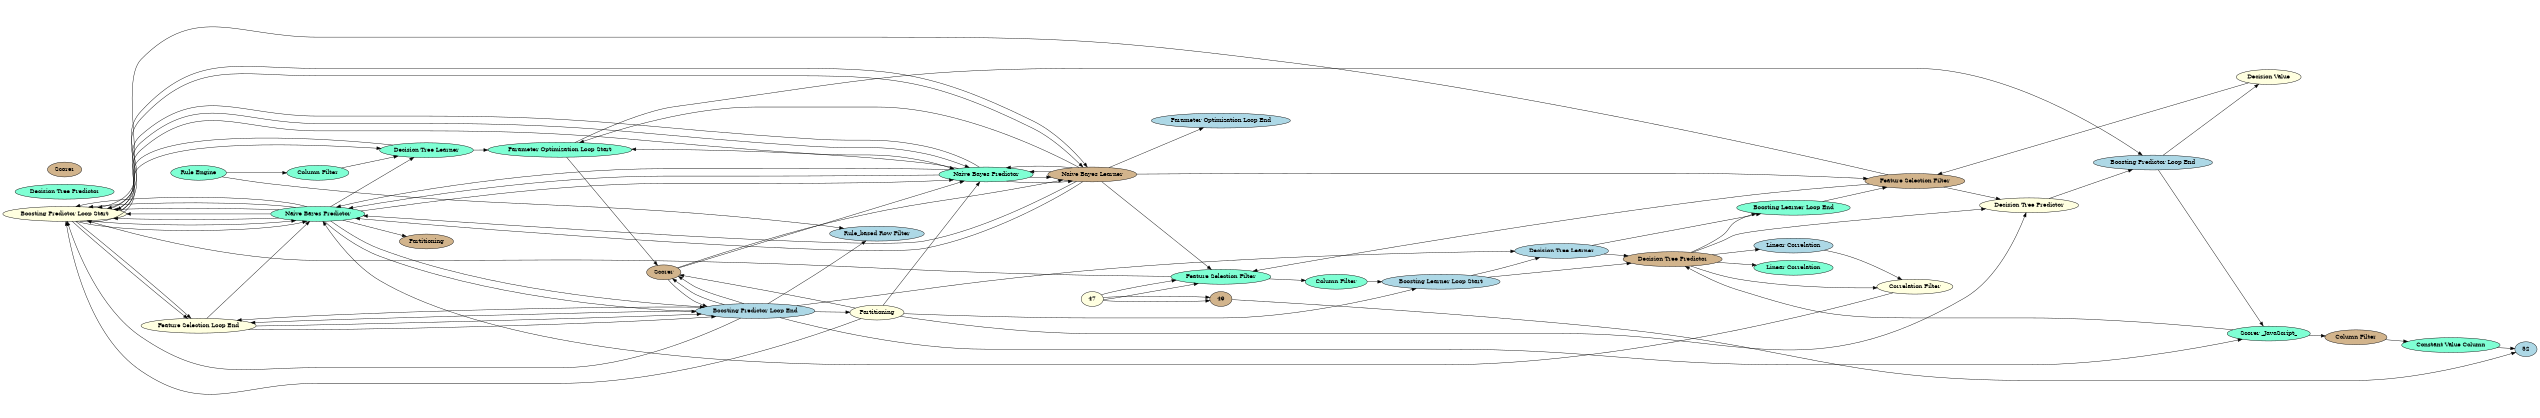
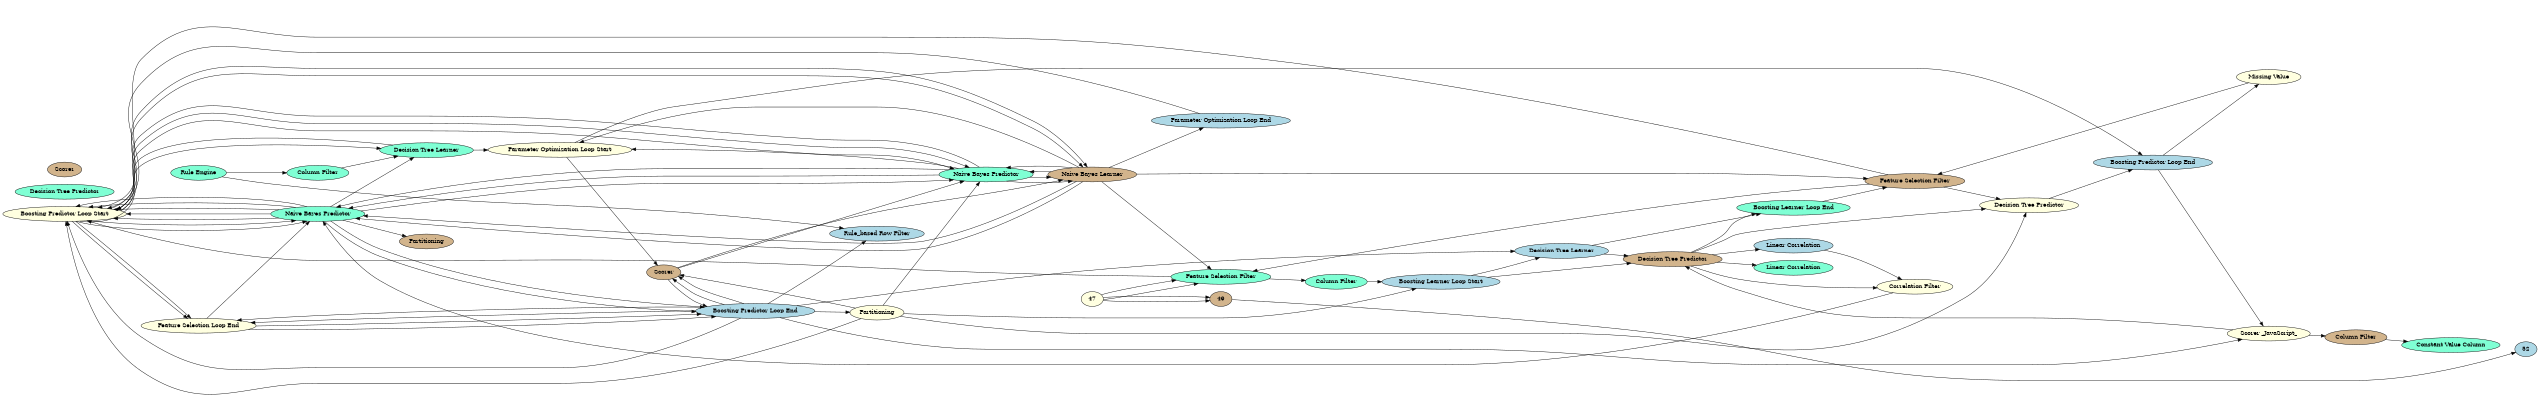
none -> (601, 53)
(2269, 77) -> (2269, 77)
(560, 150) -> (560, 150)
(2269, 334) -> (2269, 334)
(2504, 348) -> none
